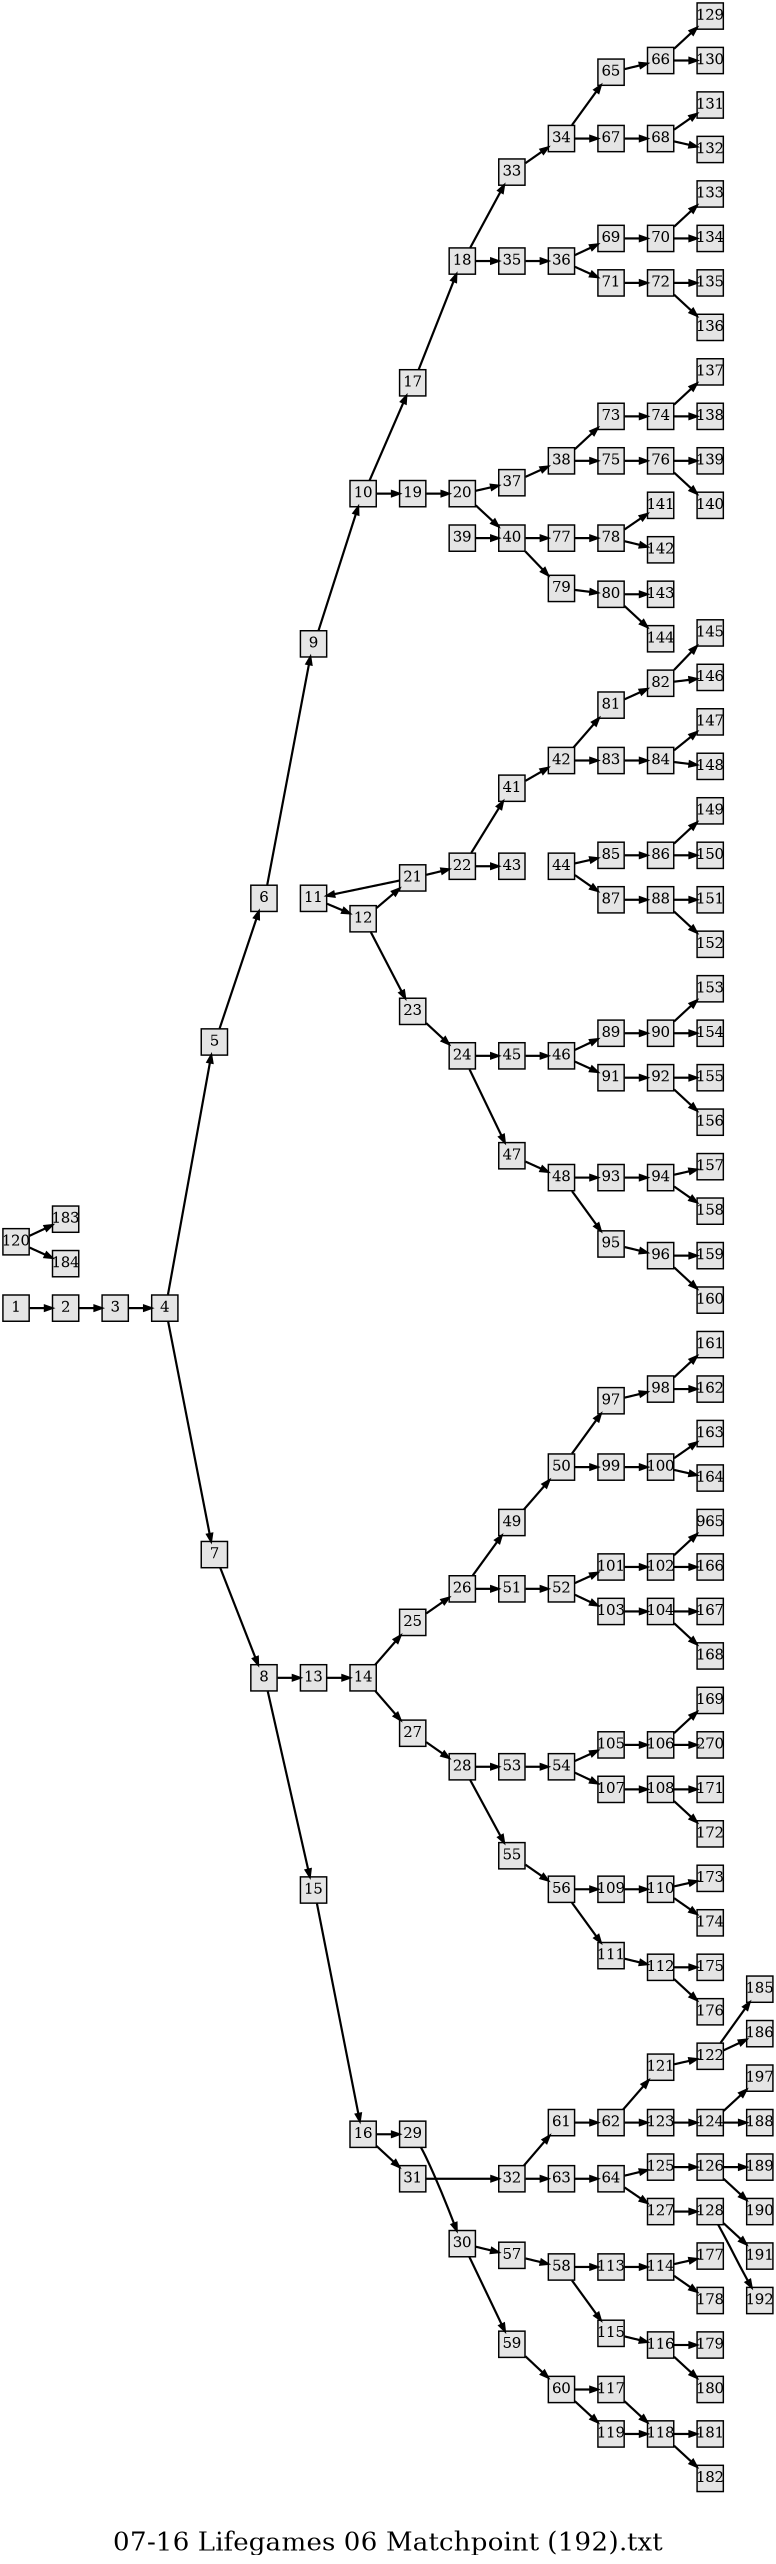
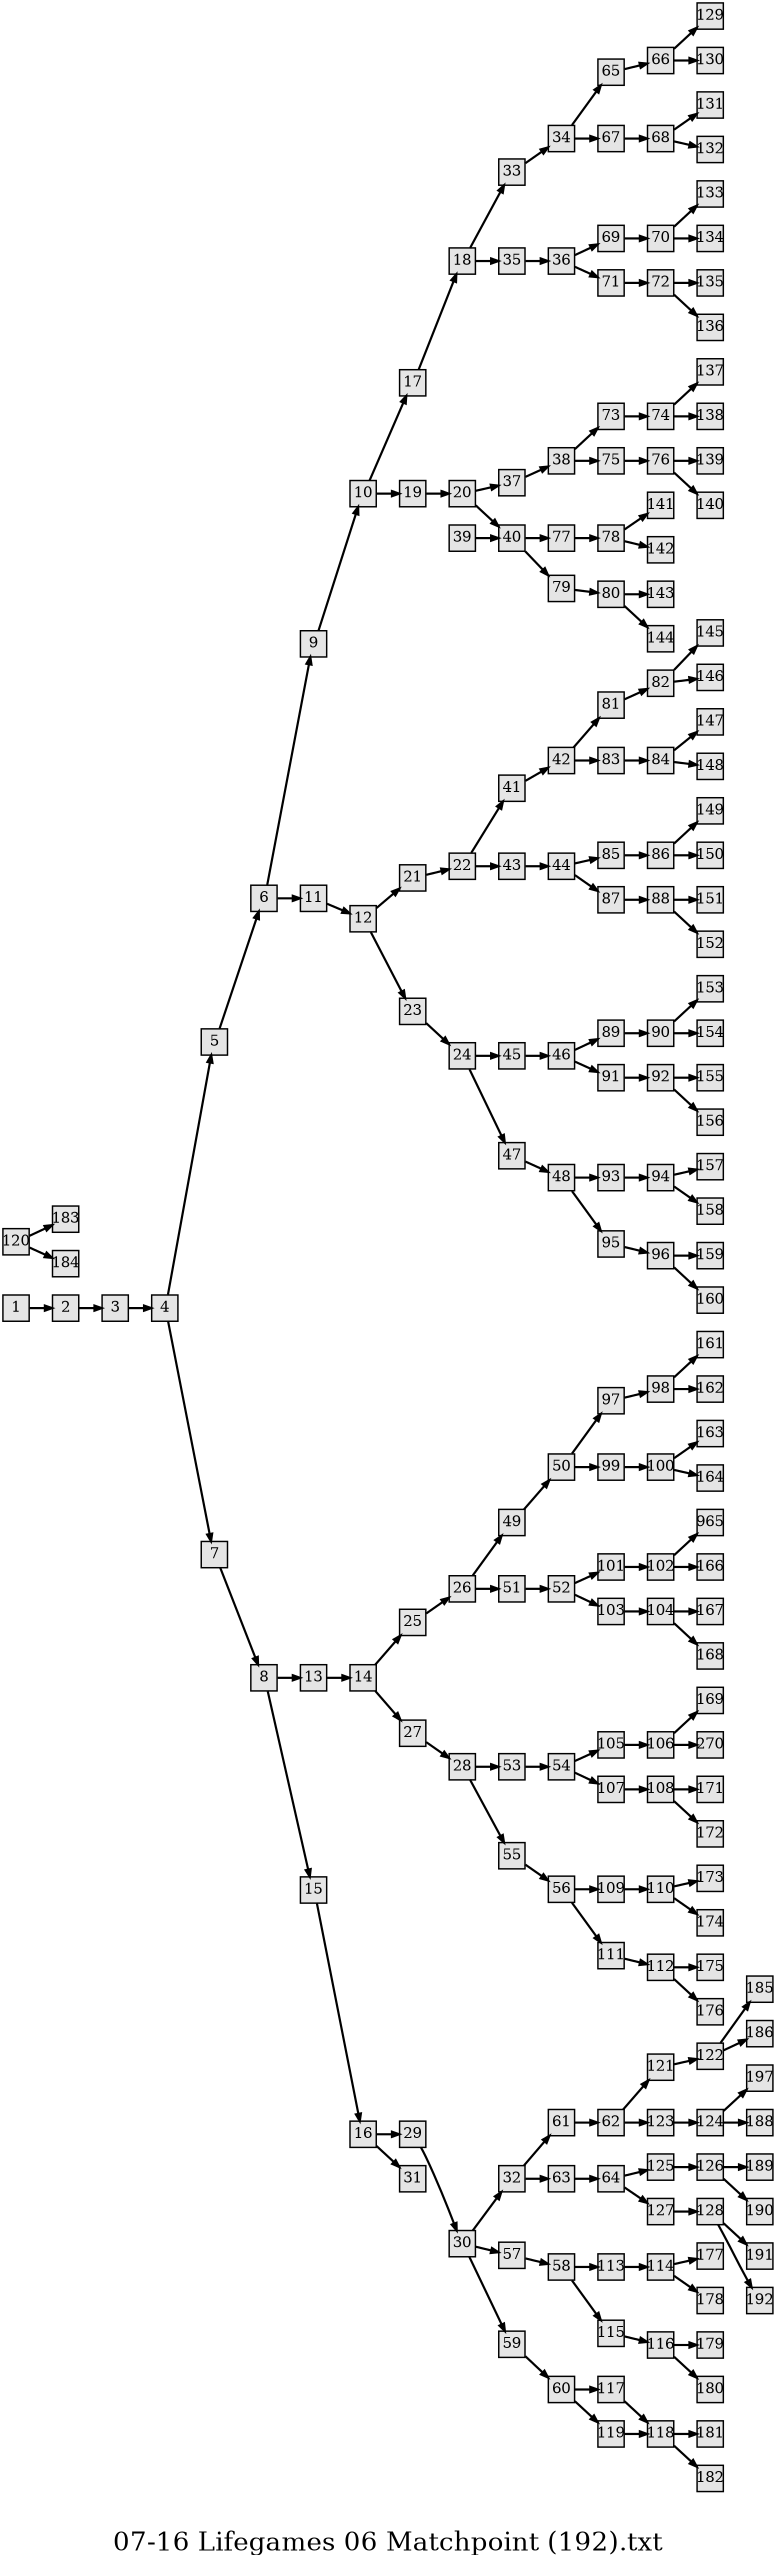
none -> (533, 866)
(367, 887) -> (285, 898)
(459, 2179) -> (485, 2214)
